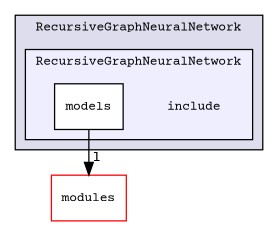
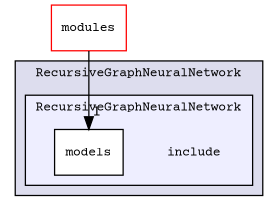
(89, 146) -> (89, 84)
